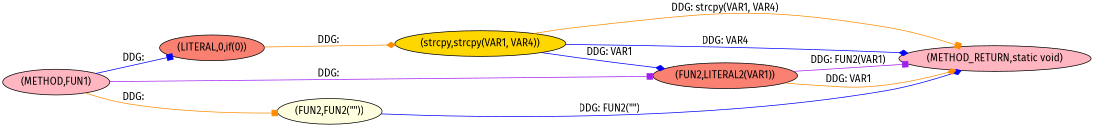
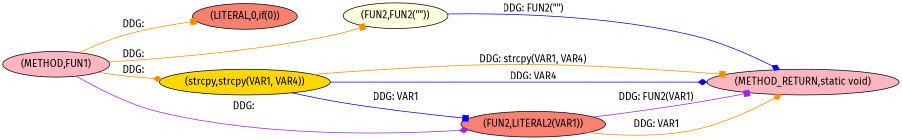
(326, 46) -> (126, 76)
(598, 60) -> (376, 108)
(131, 66) -> (133, 33)
(378, 79) -> (264, 128)
